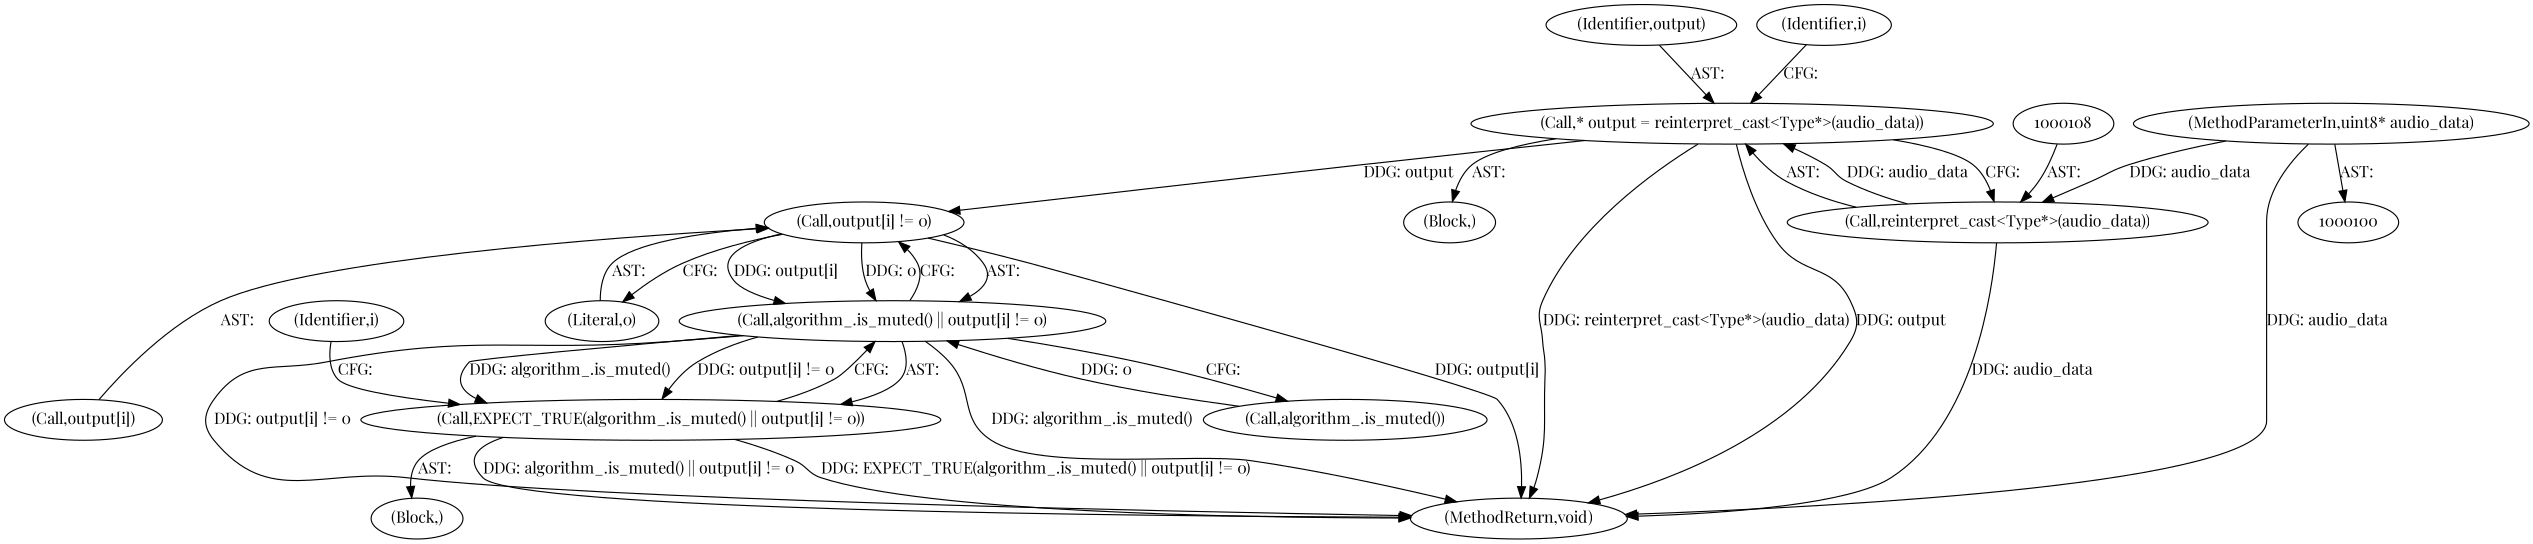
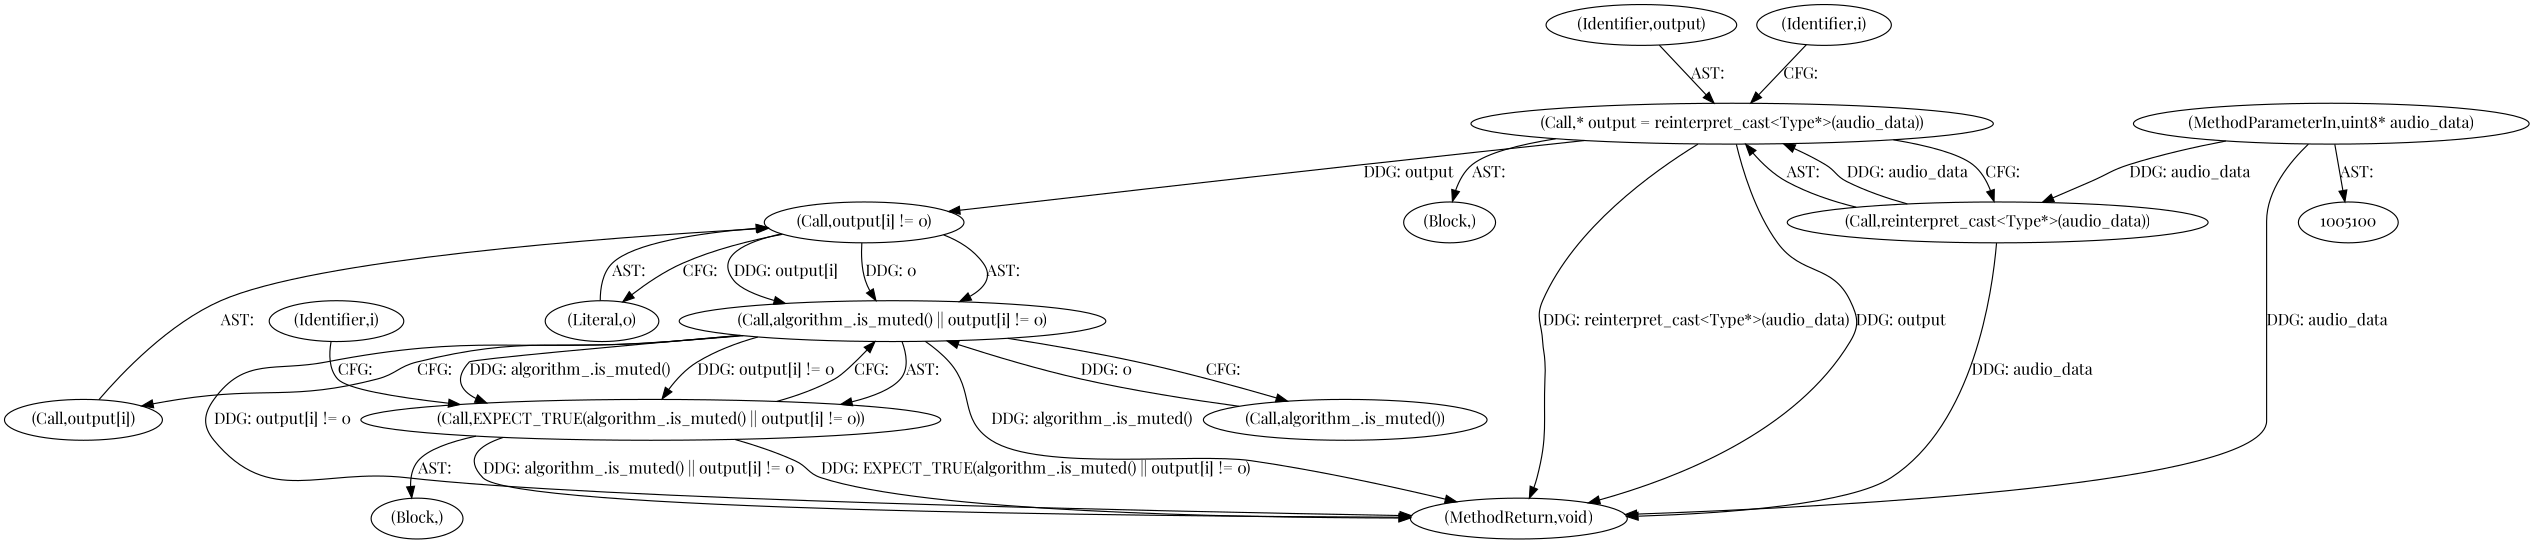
(2063, 124) -> none
(2348, 222) -> (2348, 222)
(920, 274) -> (444, 356)
(1258, 327) -> none
